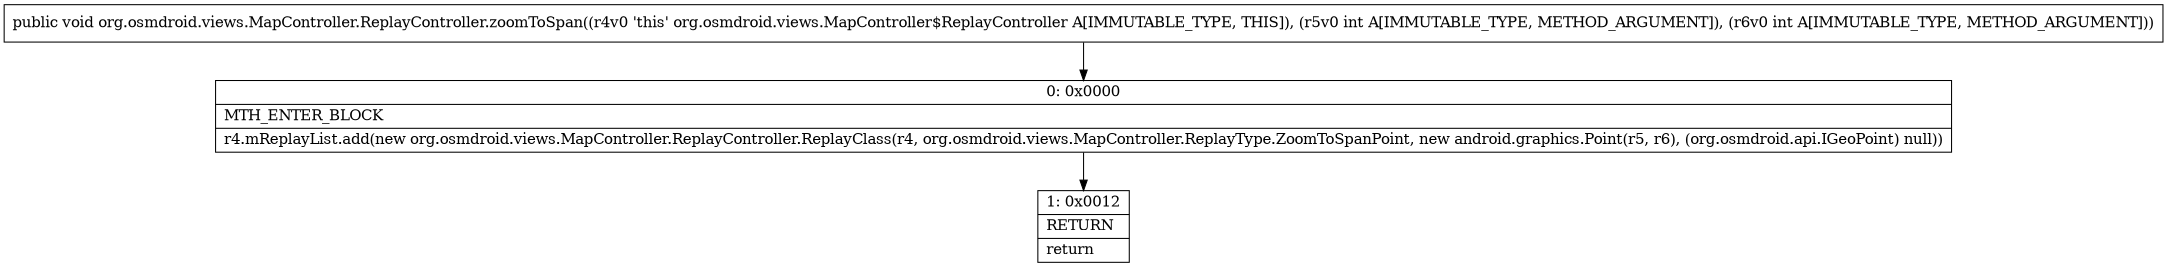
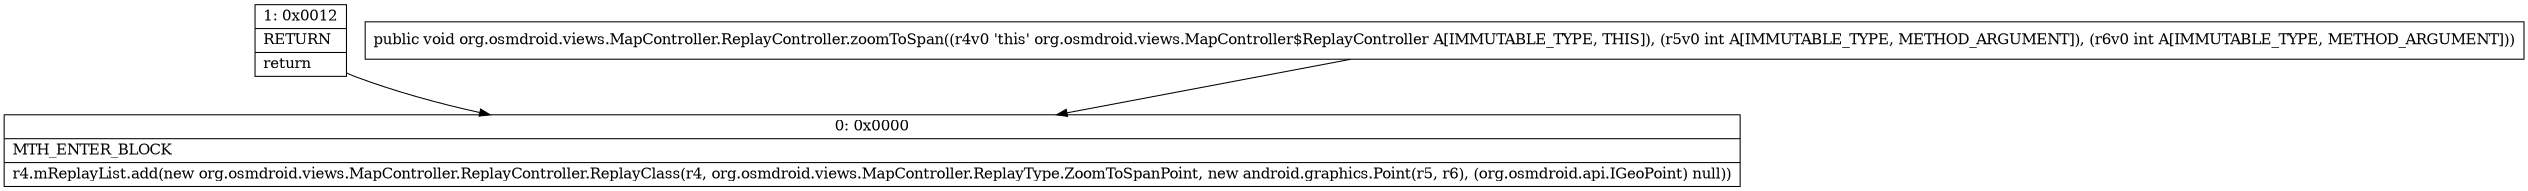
(1084, 166) -> (412, 95)
